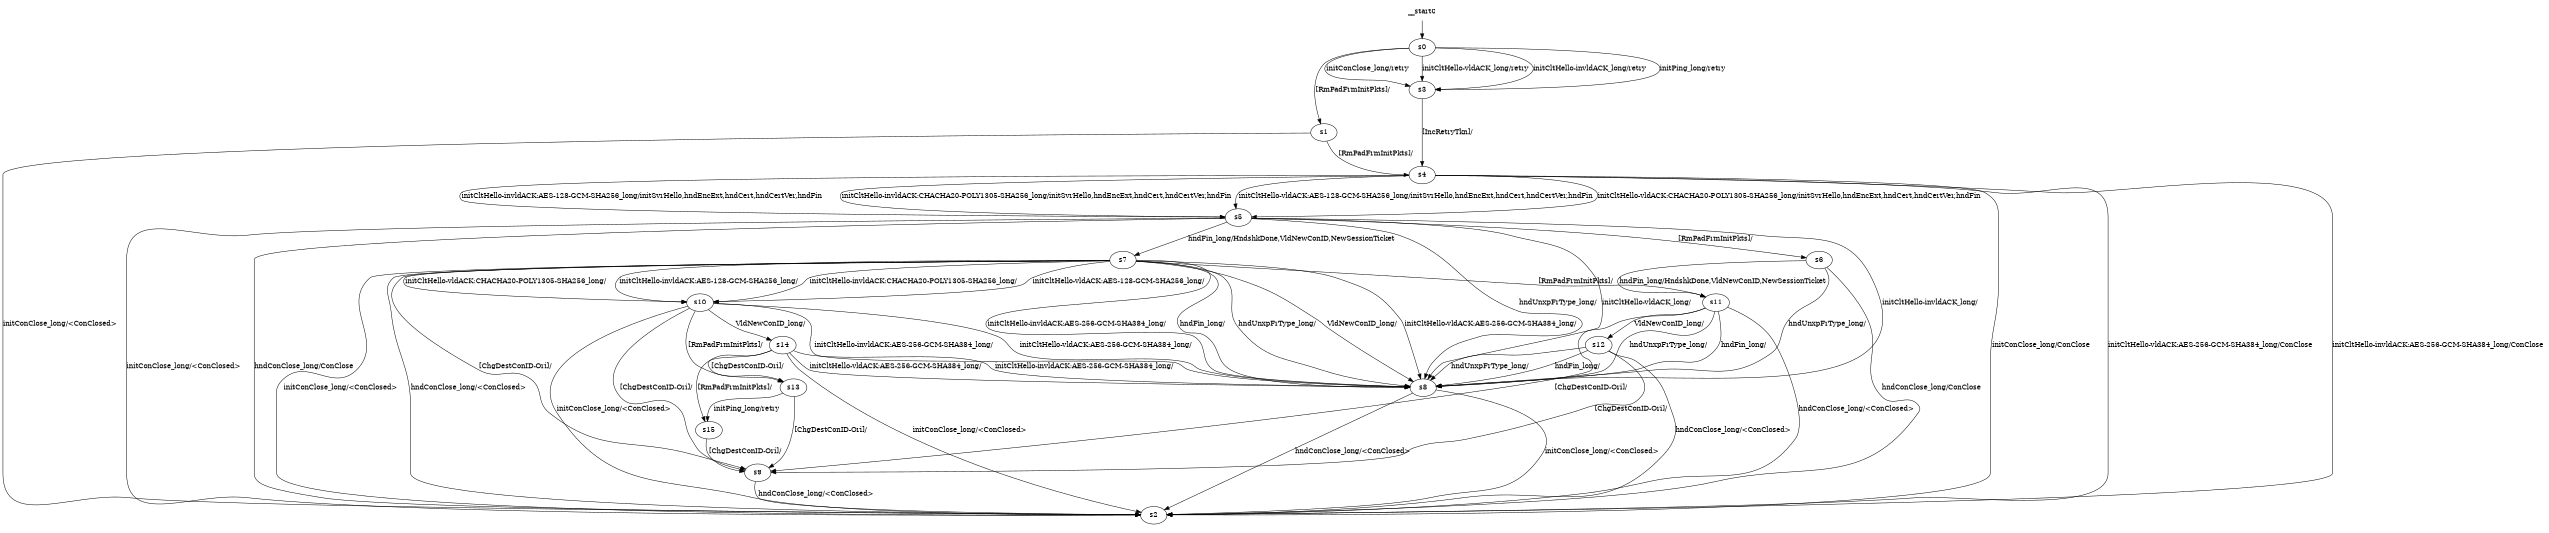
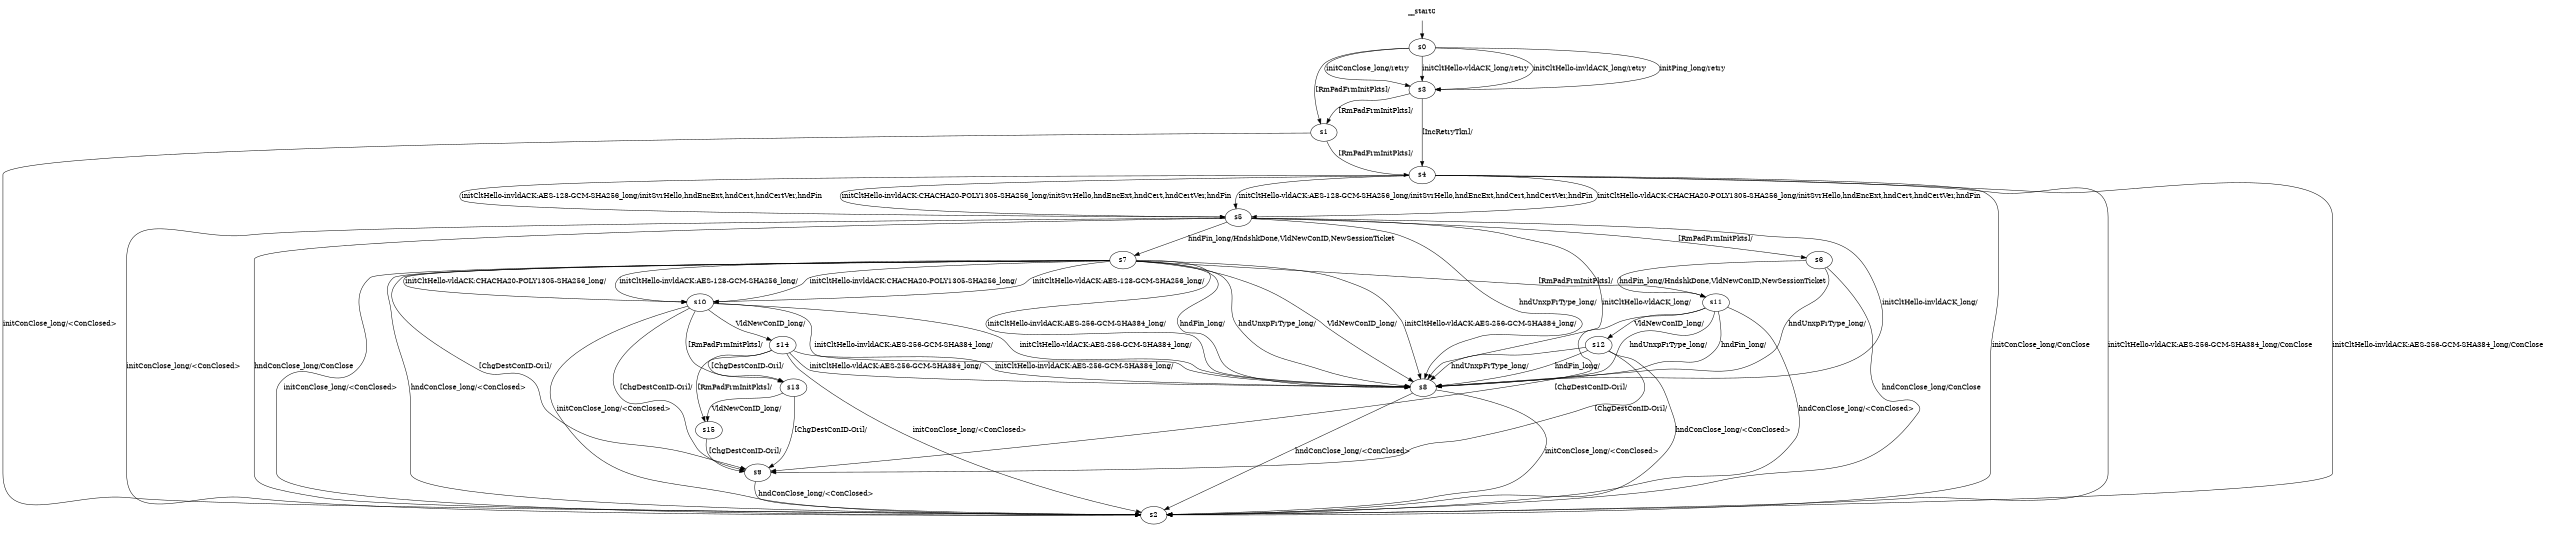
none -> (1366, 100)
(748, 409) -> (748, 409)
